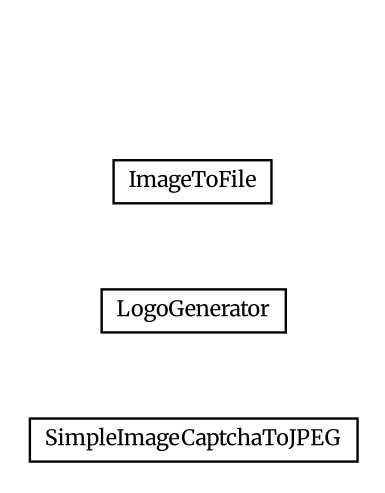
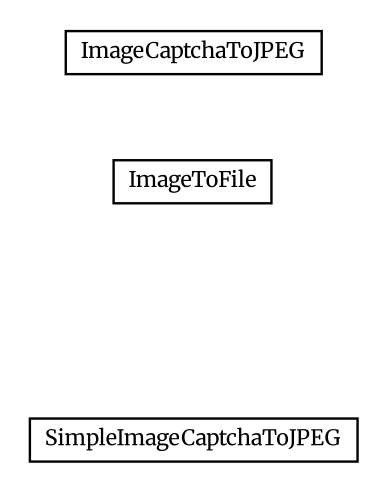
none -> (193, 53)
(193, 311) -> none
